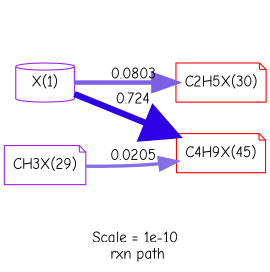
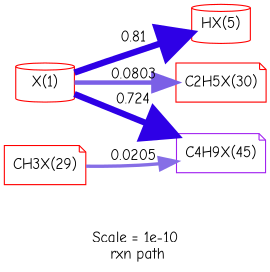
none -> (221, 24)
(45, 83) -> (45, 83)
(221, 153) -> (221, 153)
(45, 165) -> (45, 165)
